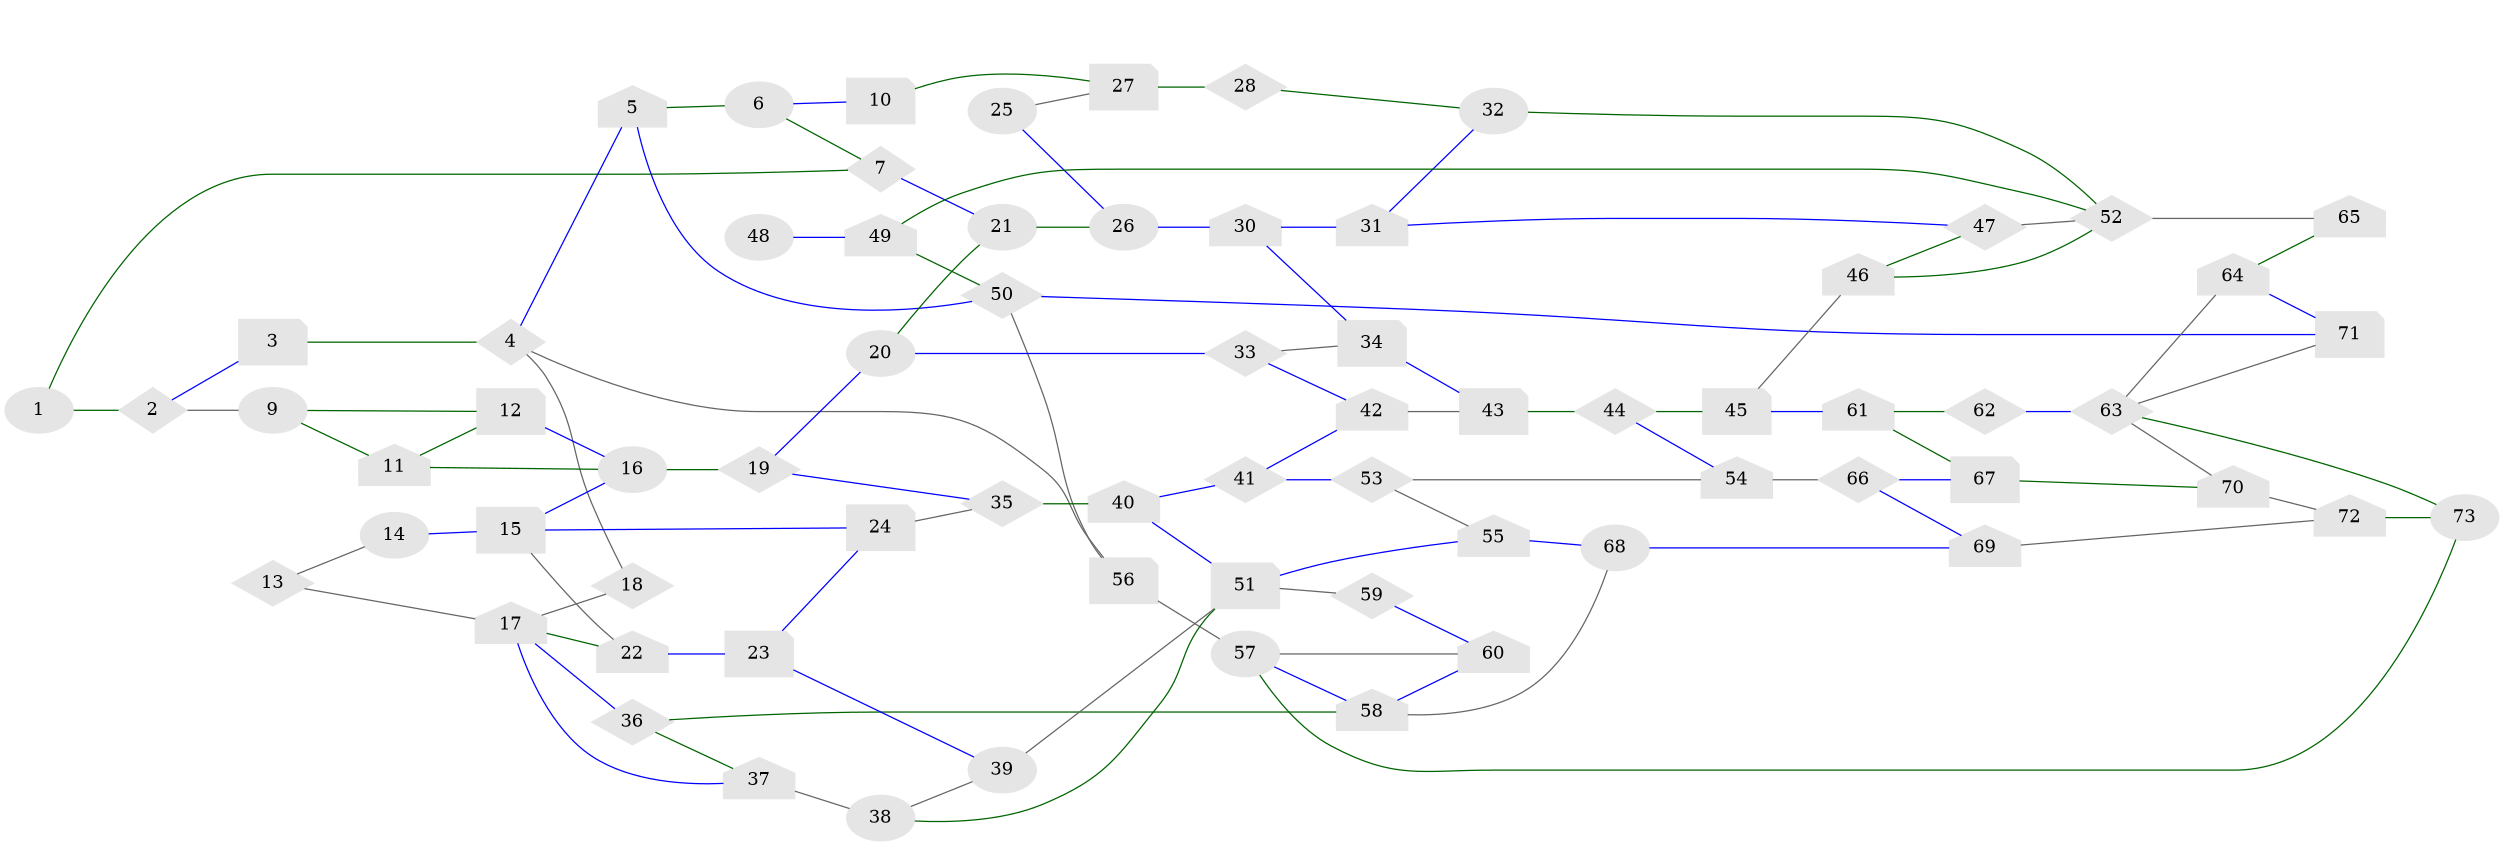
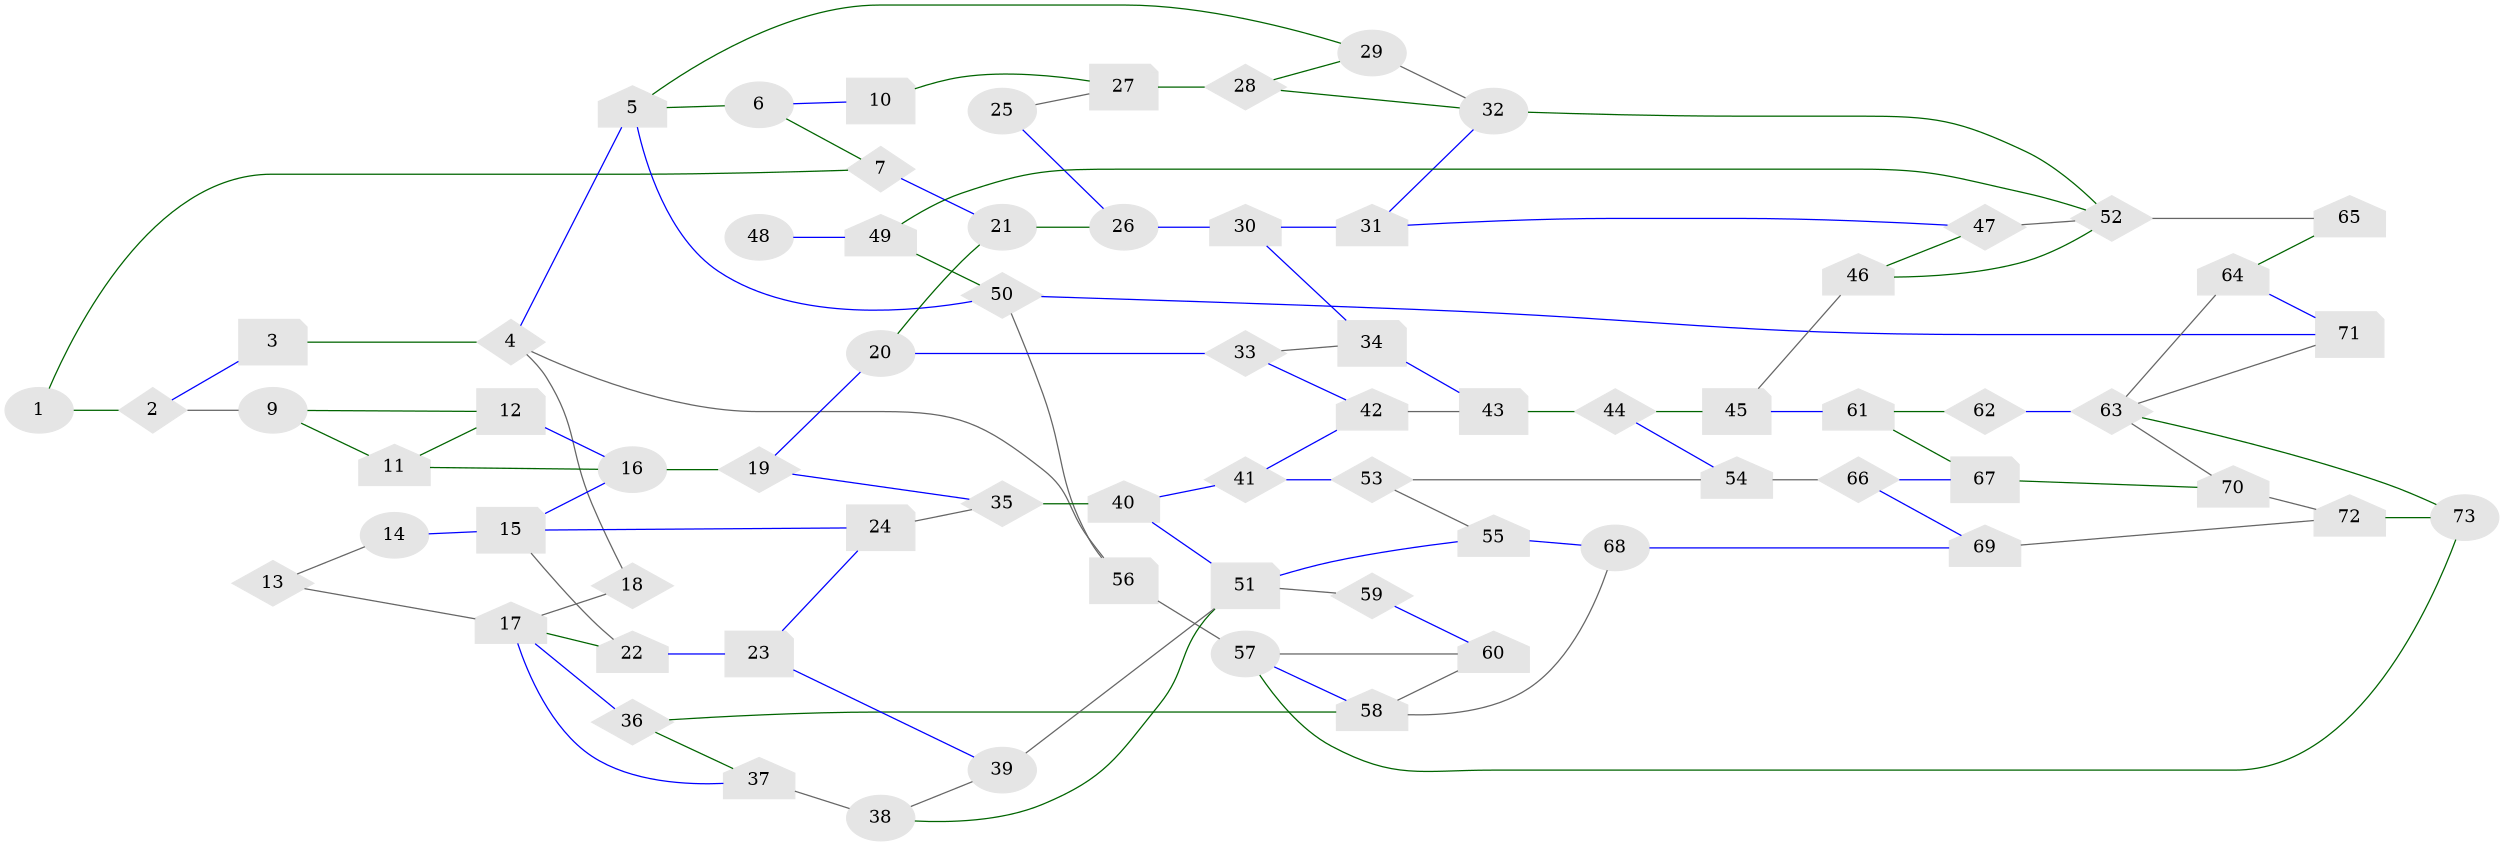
none -> (1372, 53)
(1428, 686) -> (1428, 686)
